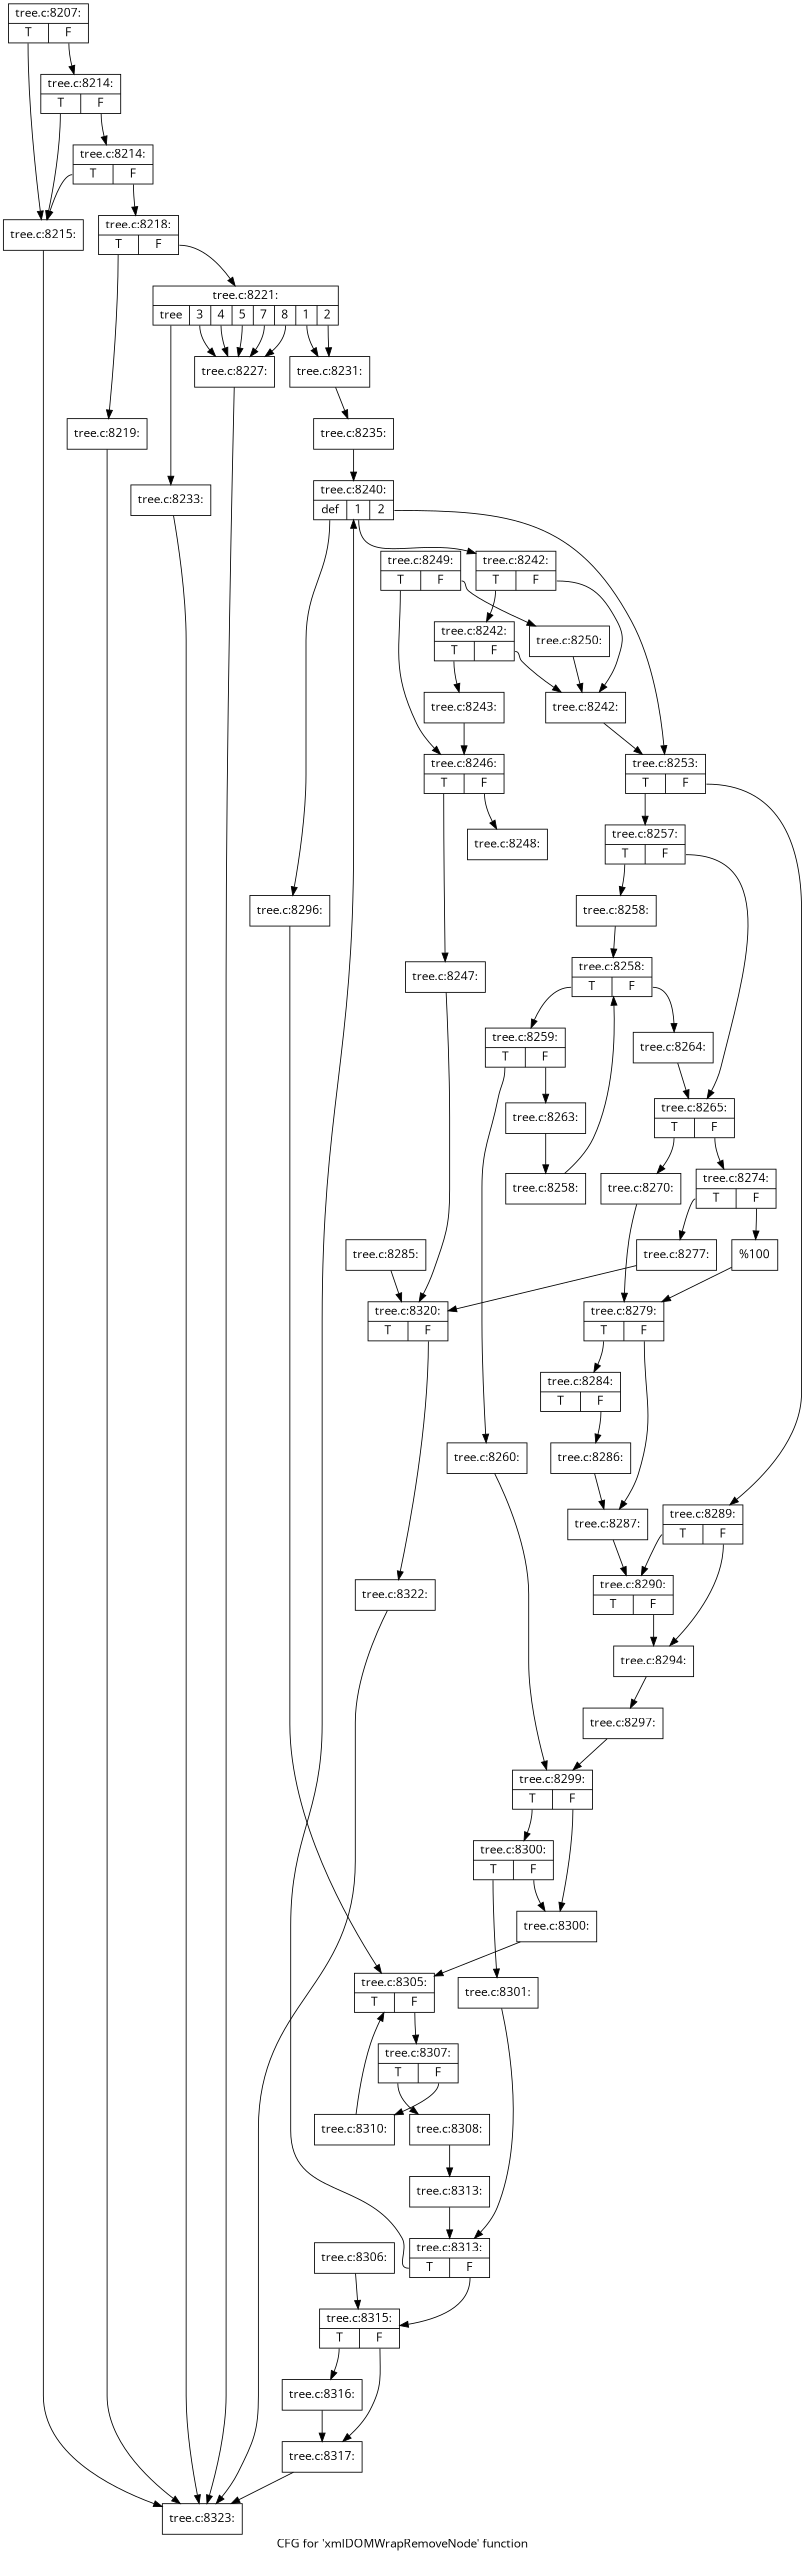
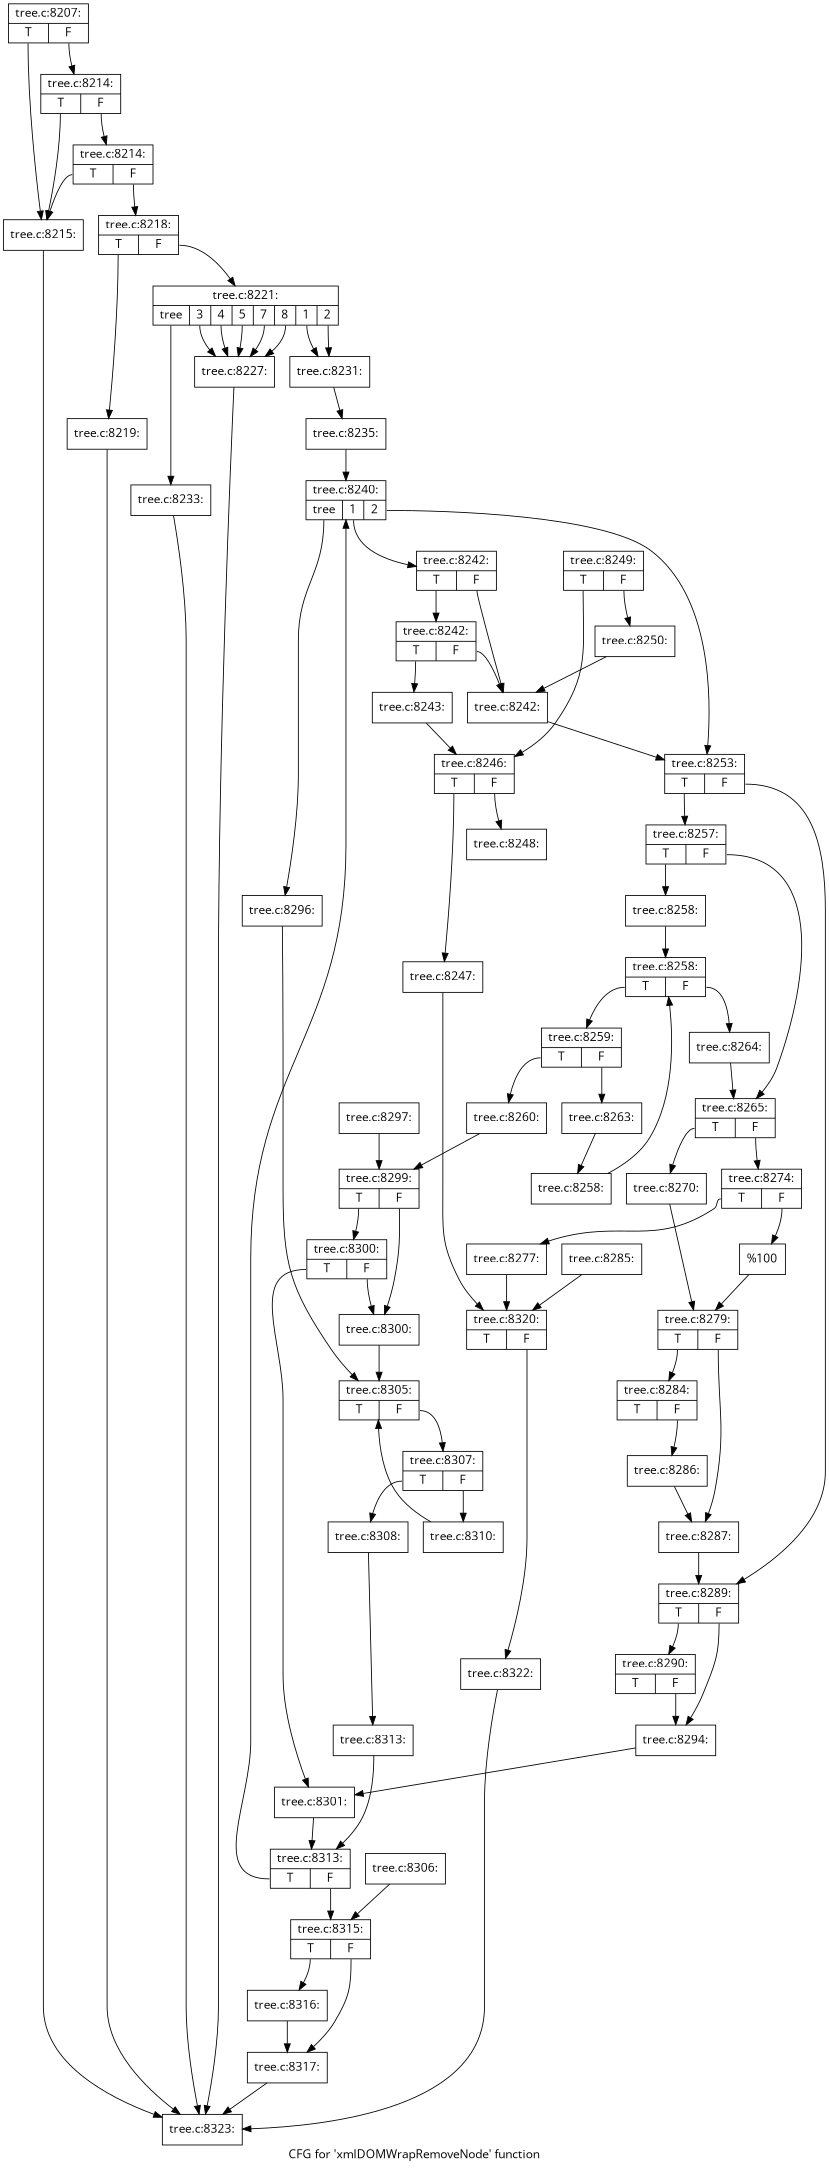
(330, 510) -> (324, 510)
(618, 1554) -> (699, 1564)
(640, 1689) -> (499, 1771)
